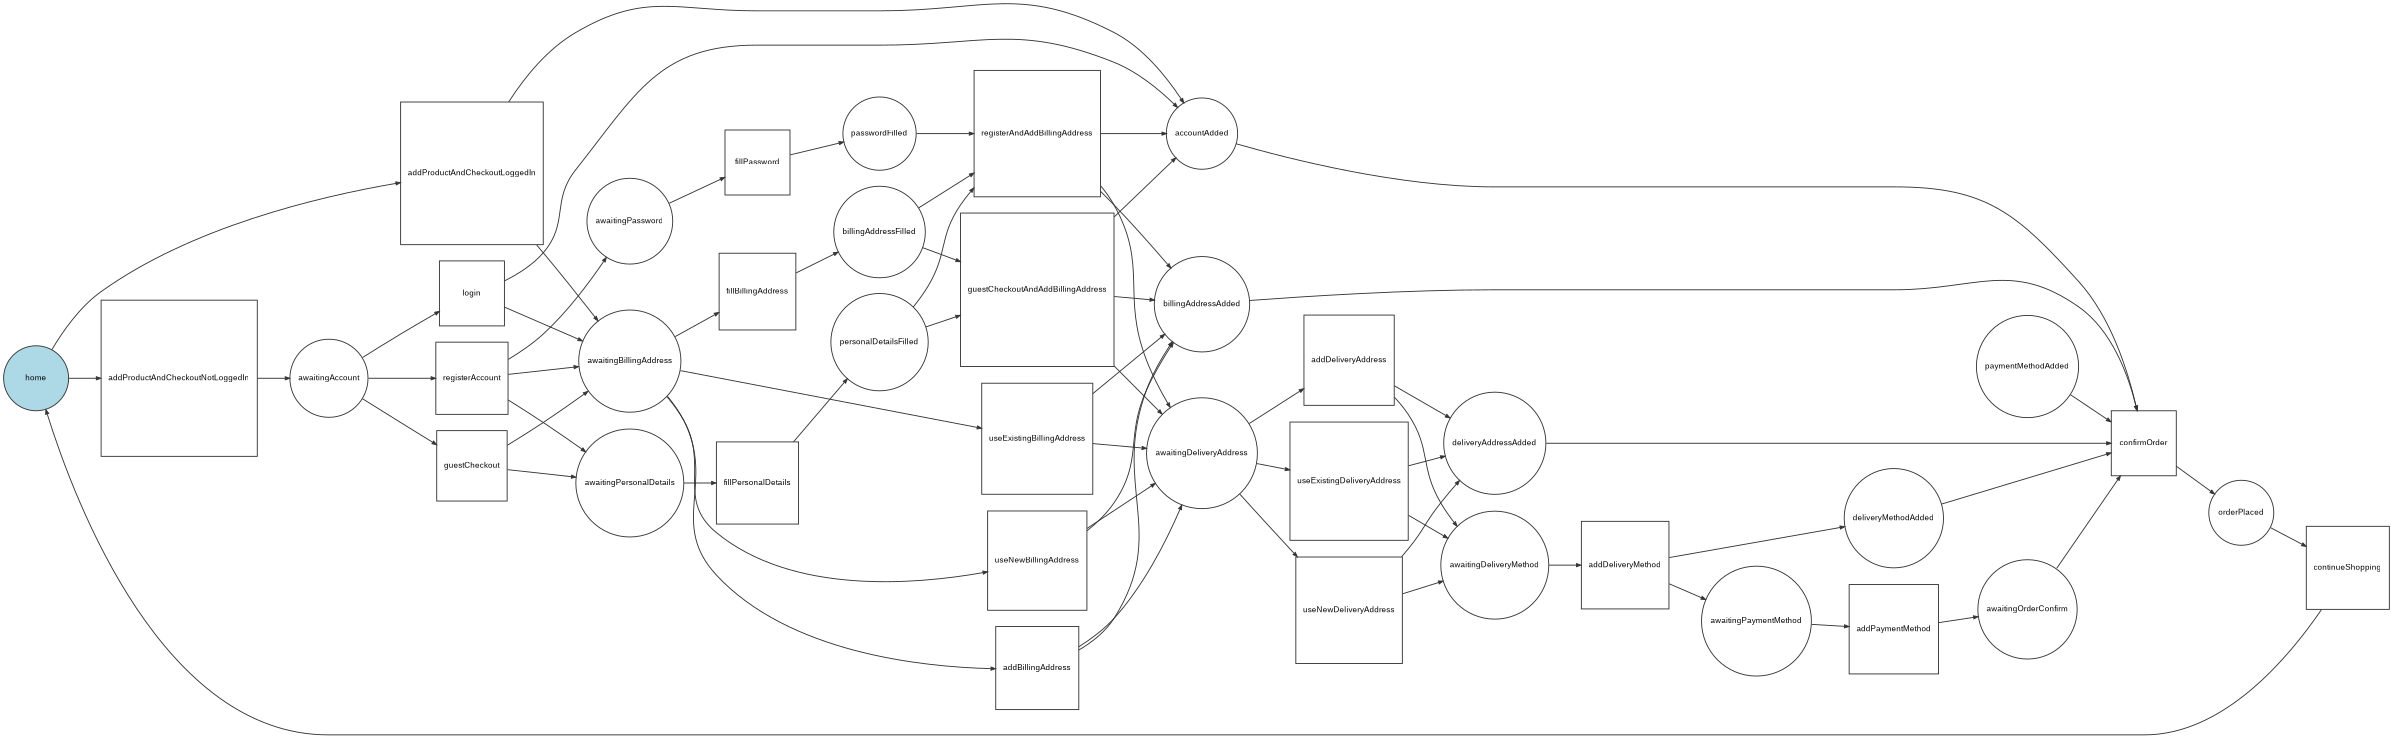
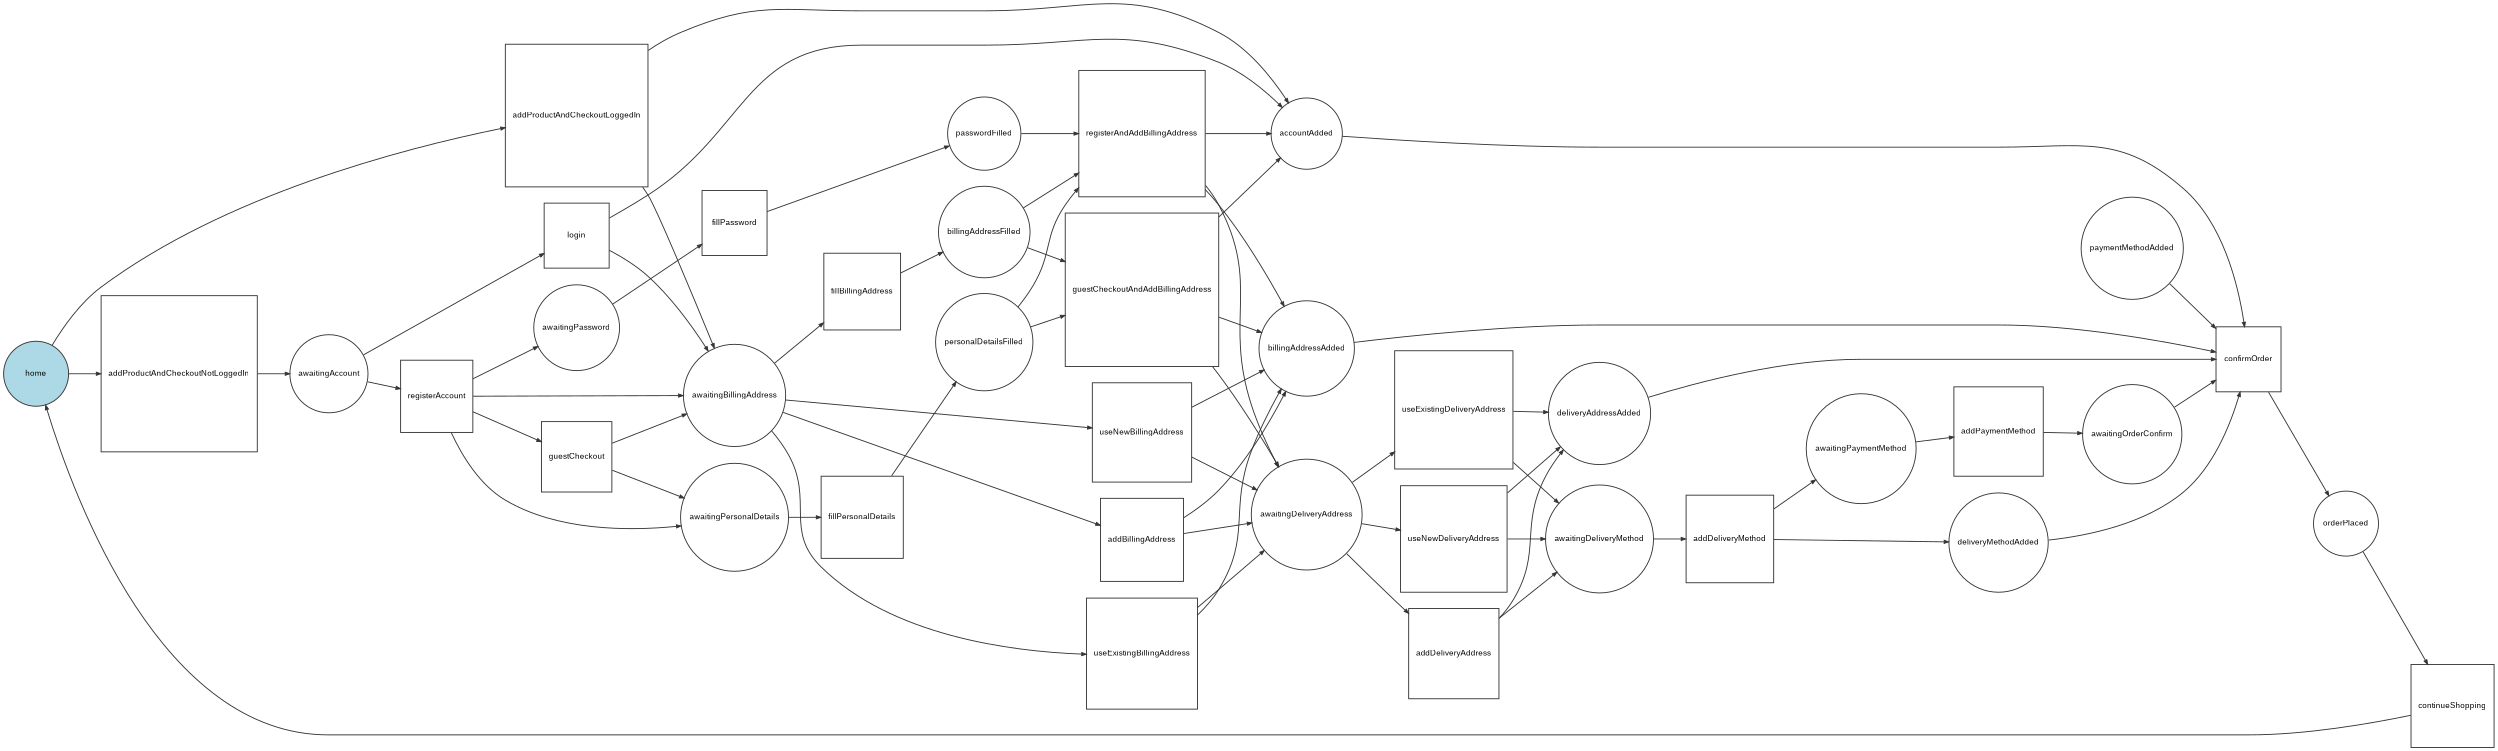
(398, 421) -> (505, 426)
